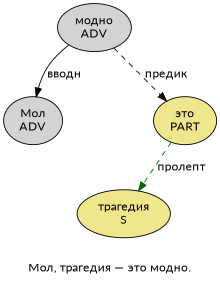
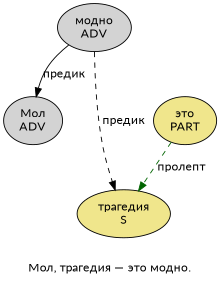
(137, 71) -> (98, 117)
(65, 74) -> (65, 74)
